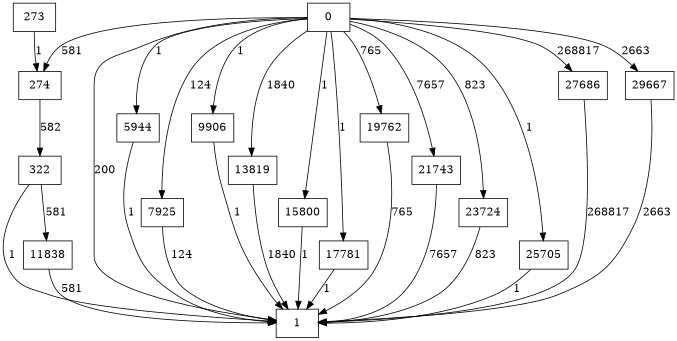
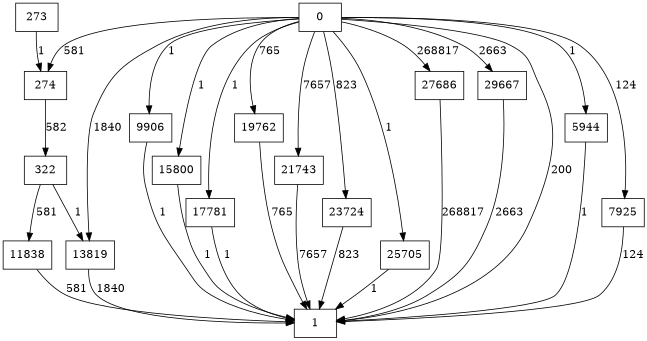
(106, 306) -> (66, 209)
